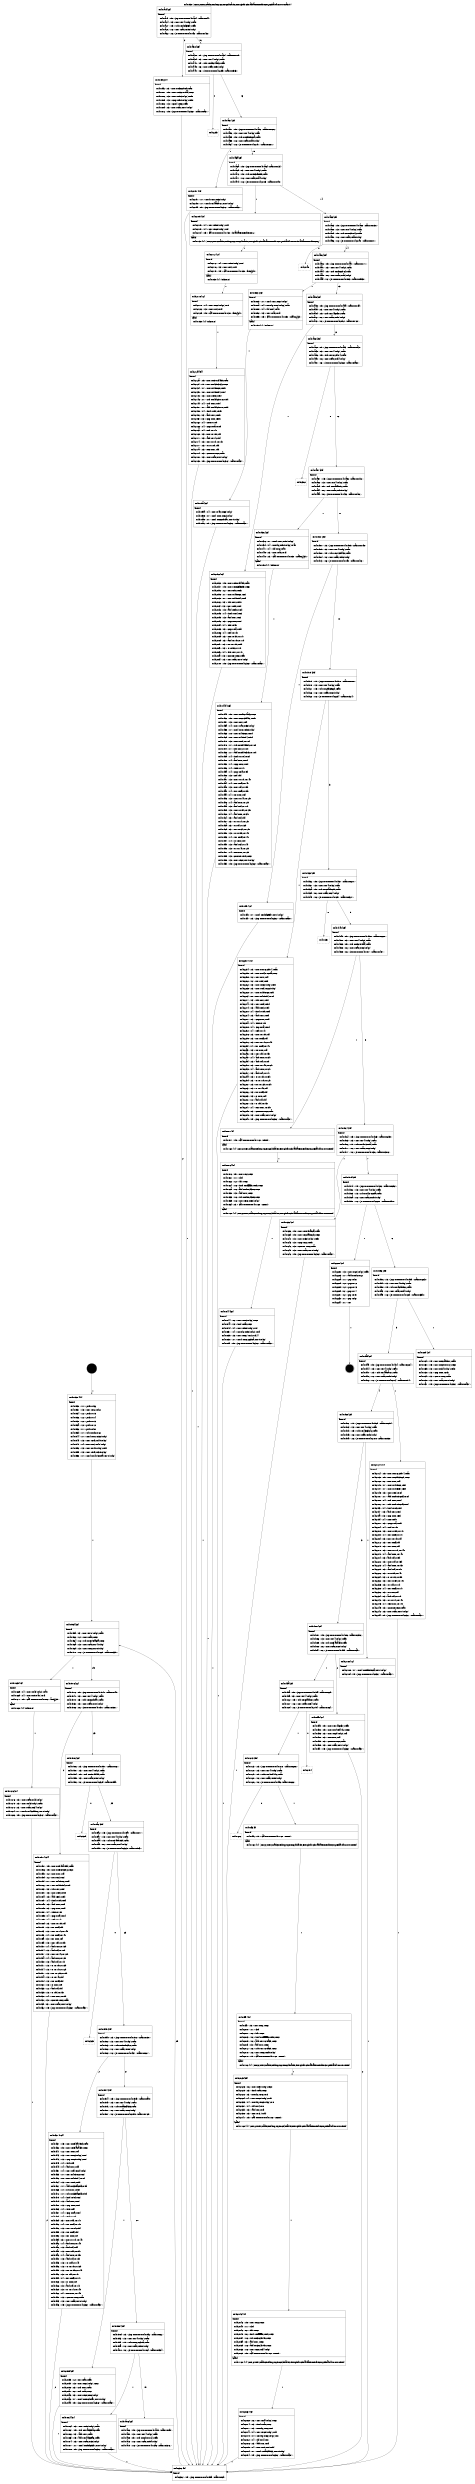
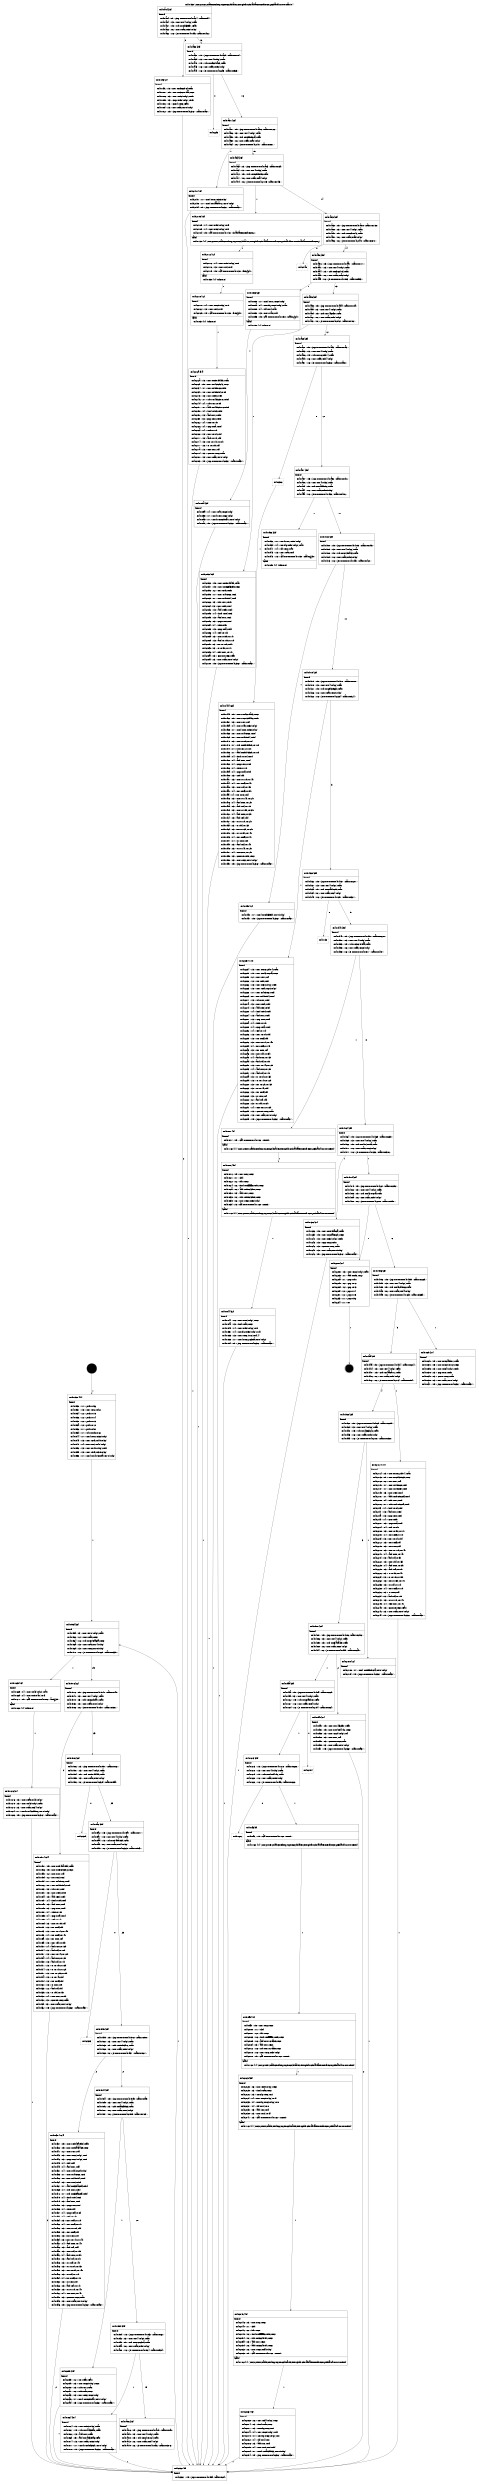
(269, 635) -> (257, 592)
(177, 2041) -> (178, 2041)
